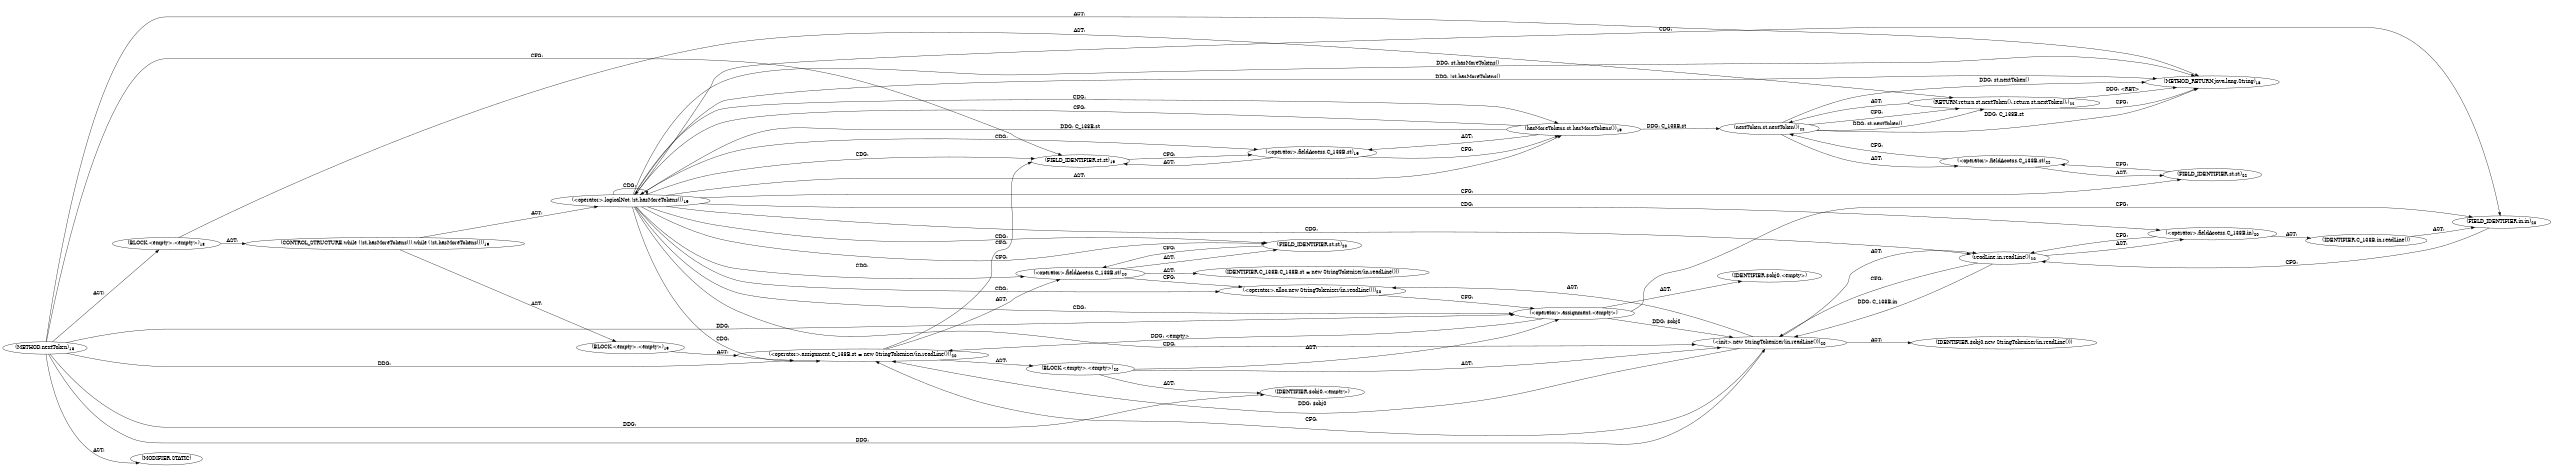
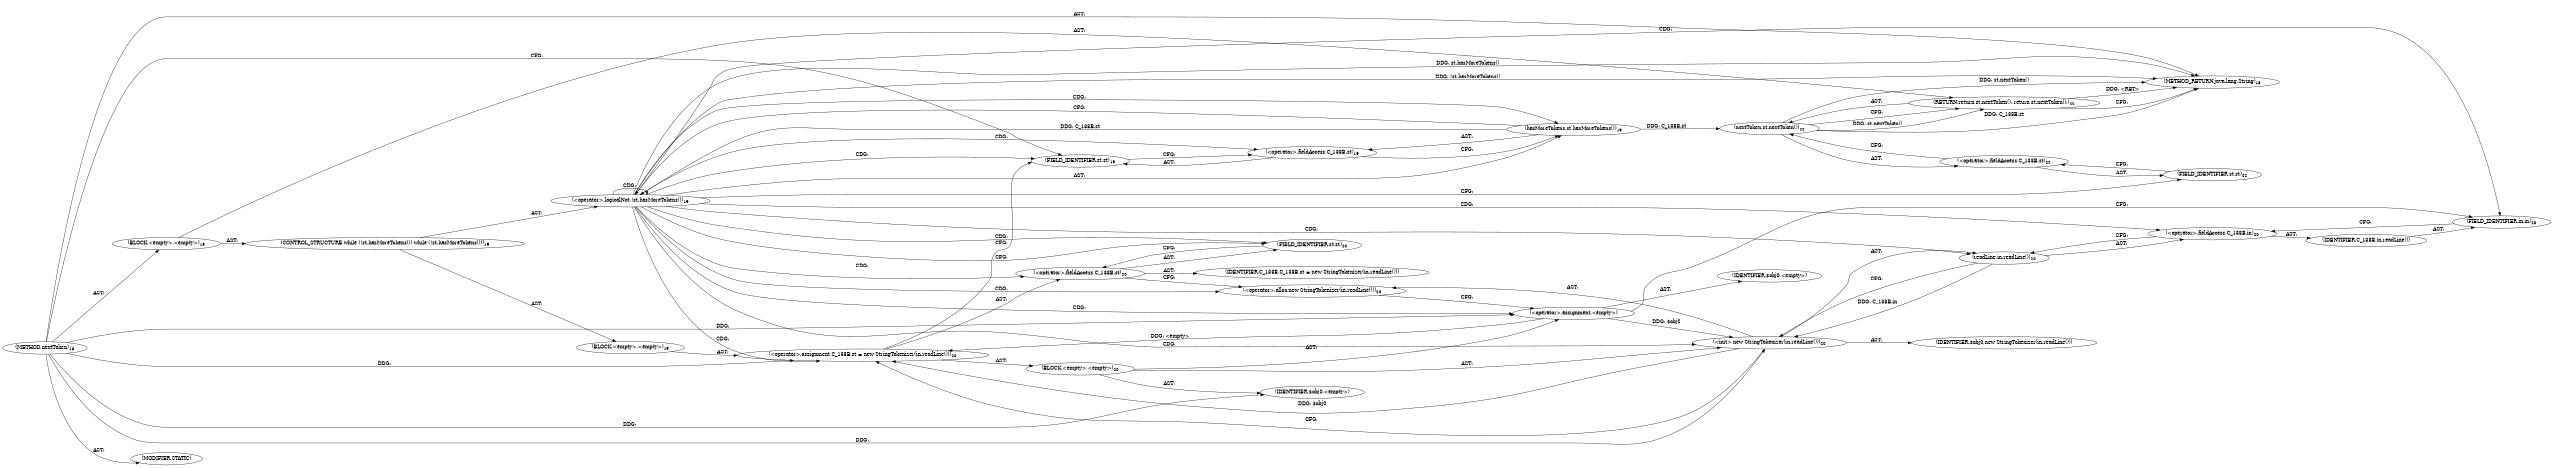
(2269, 267) -> (2365, 227)
